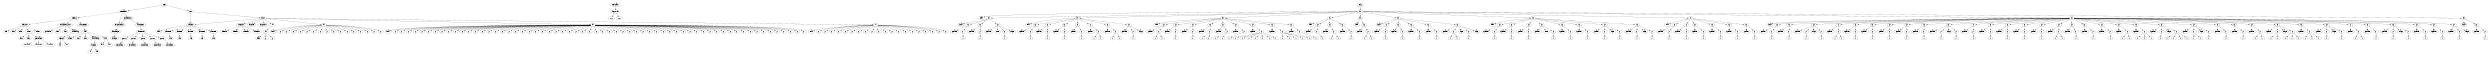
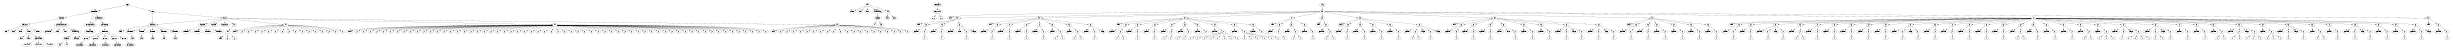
(83, 25) -> none
